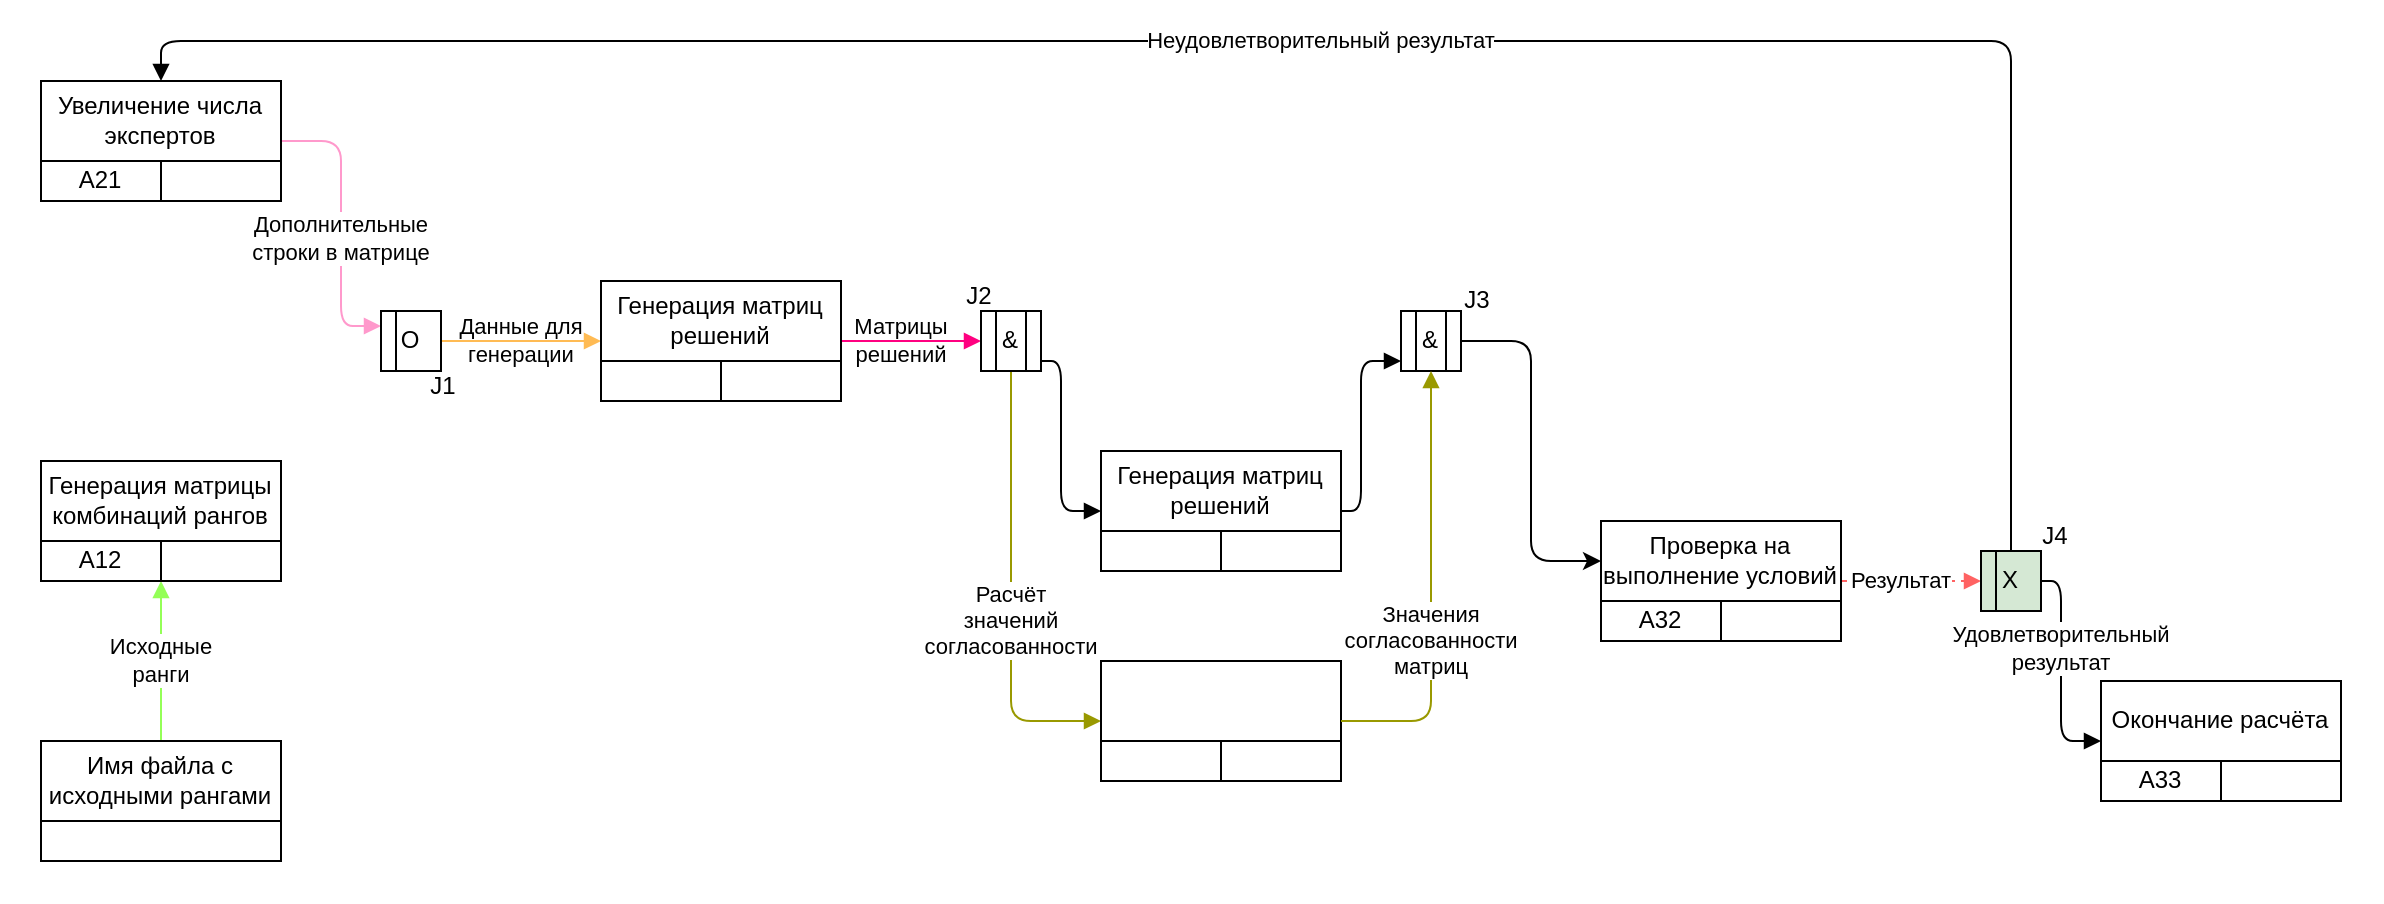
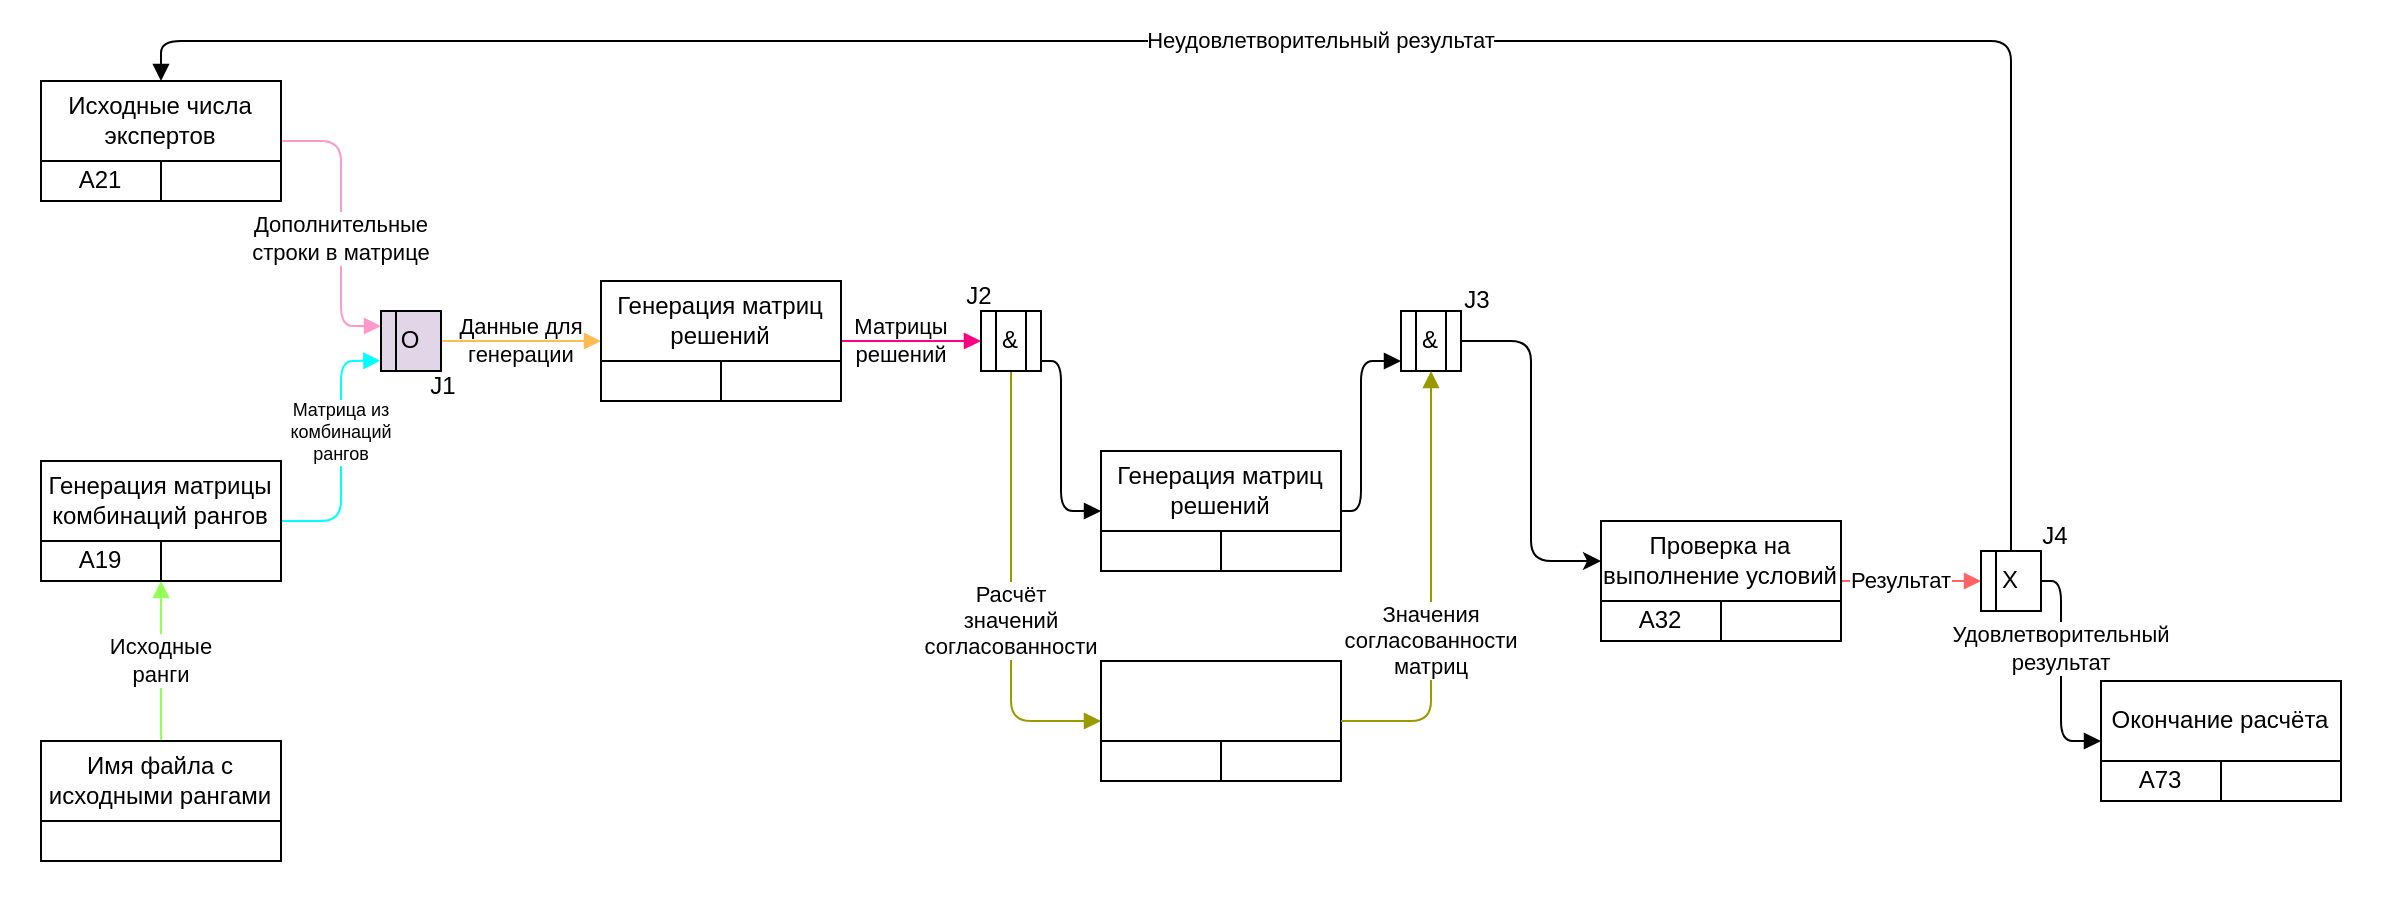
(161, 121) -> (161, 121)
(411, 341) -> (411, 341)
none -> (340, 509)
(101, 561) -> (101, 561)
(1957, 581) -> (1957, 581)
(2011, 581) -> (2011, 581)
(2161, 781) -> (2161, 781)
